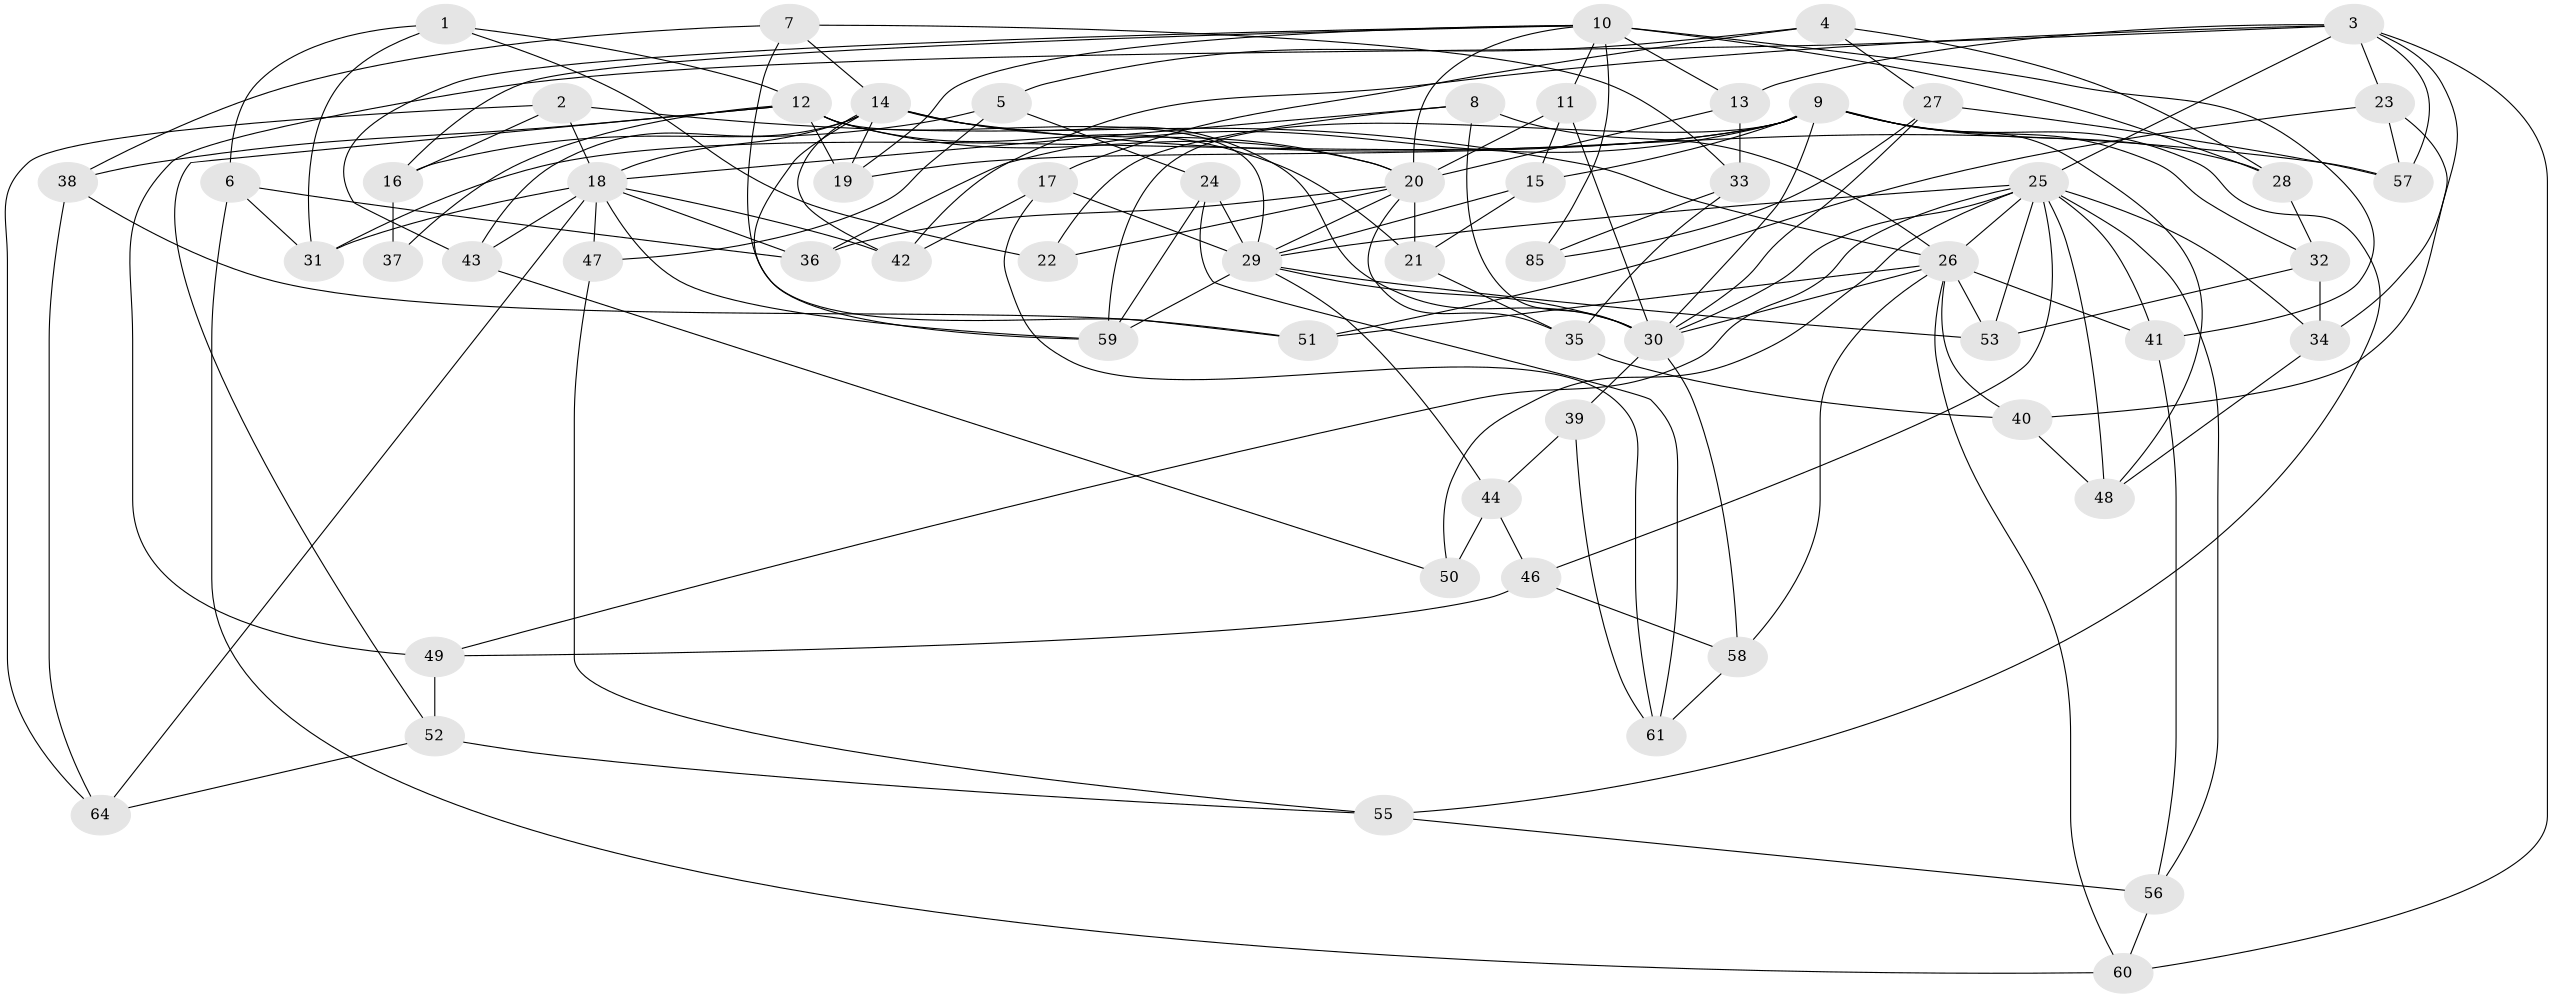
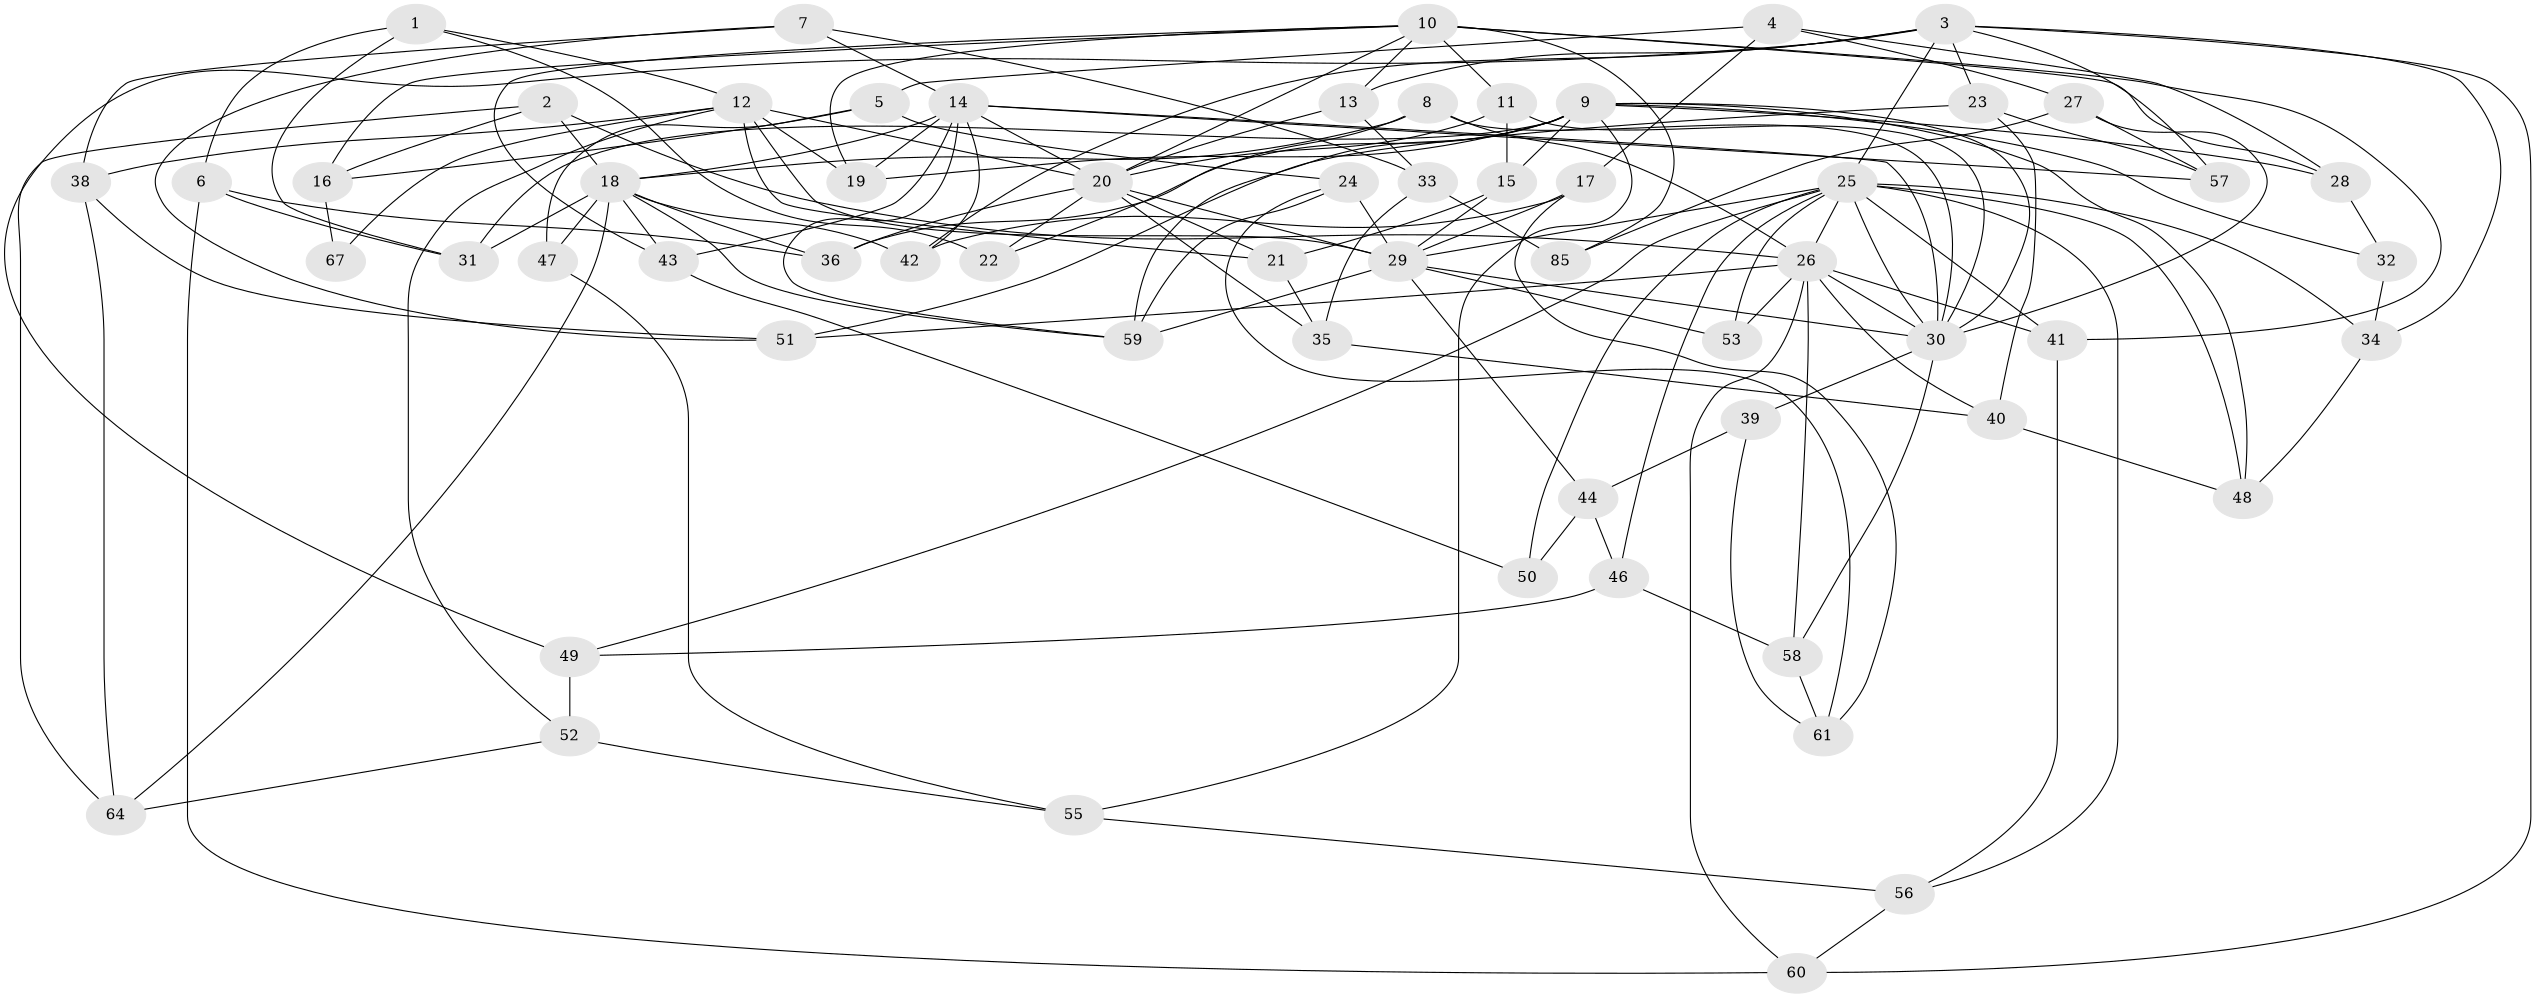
(393, 261) -> (336, 261)
(2155, 301) -> none
